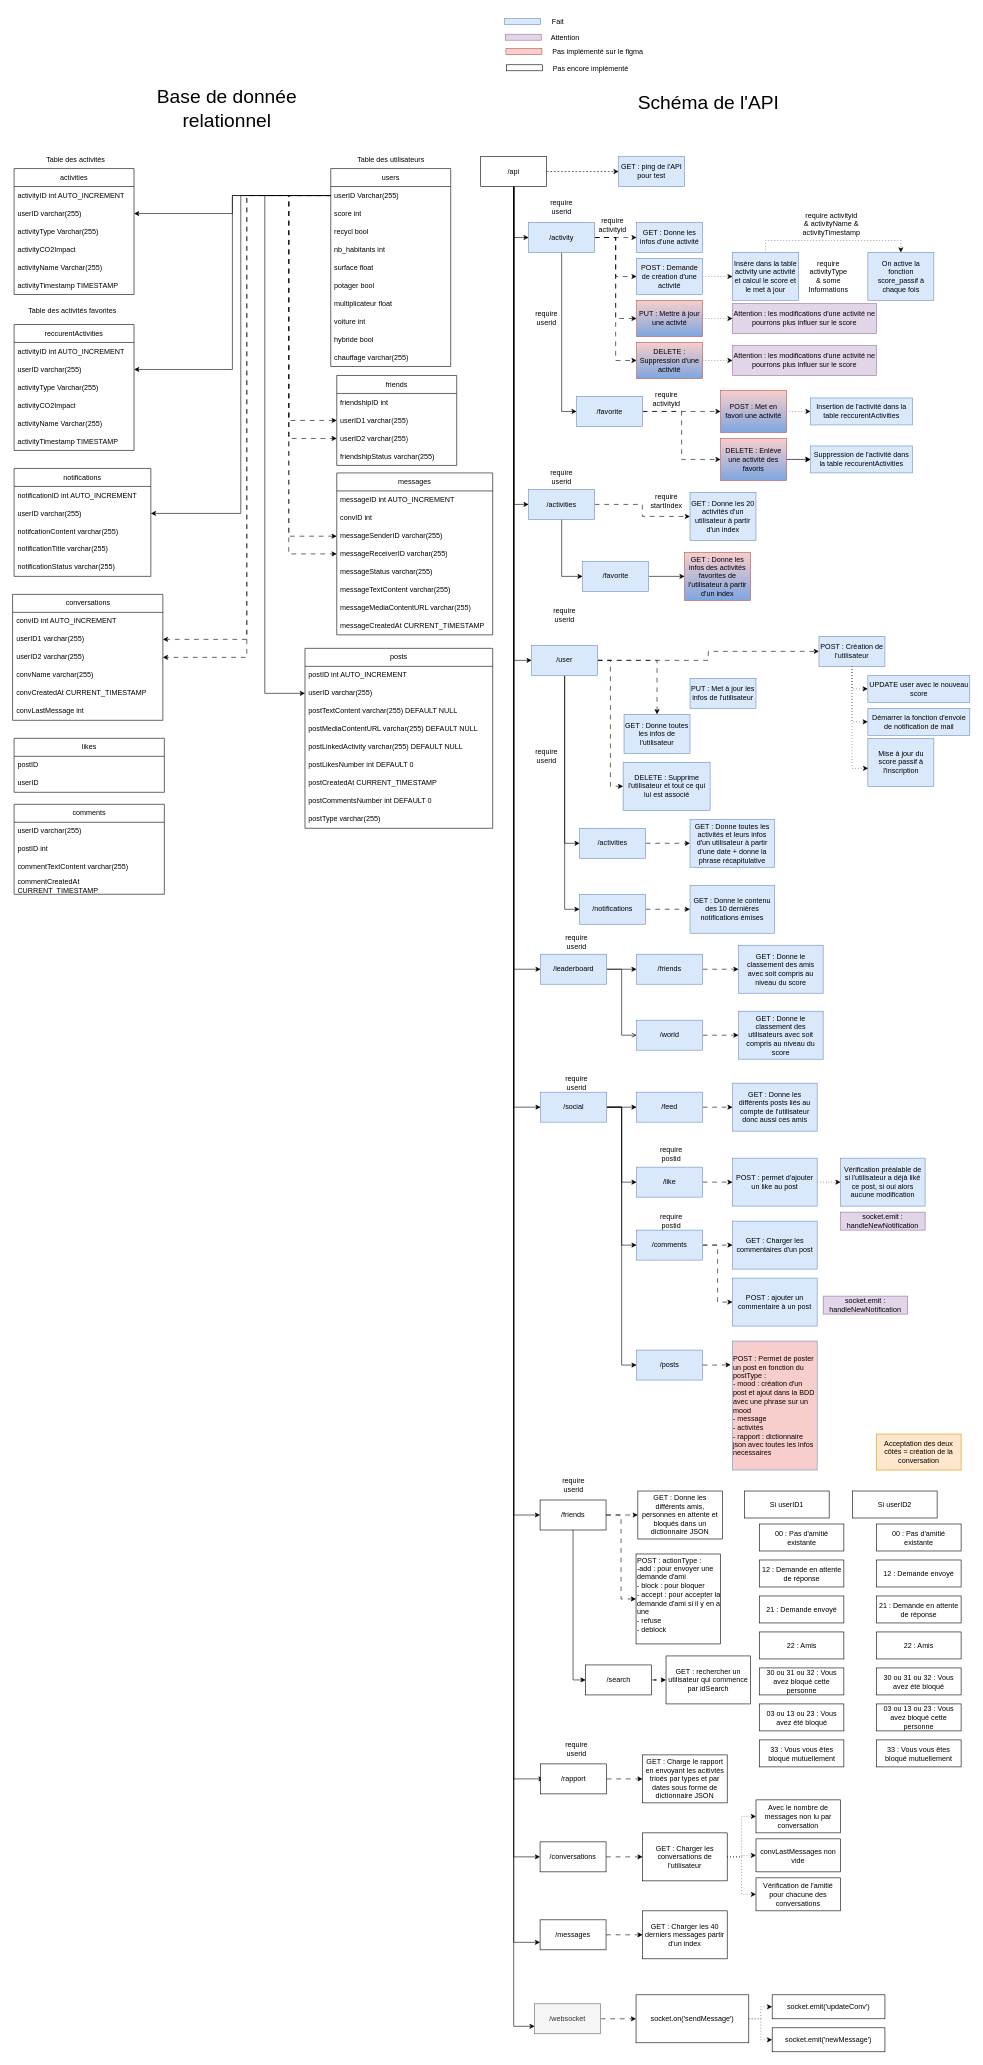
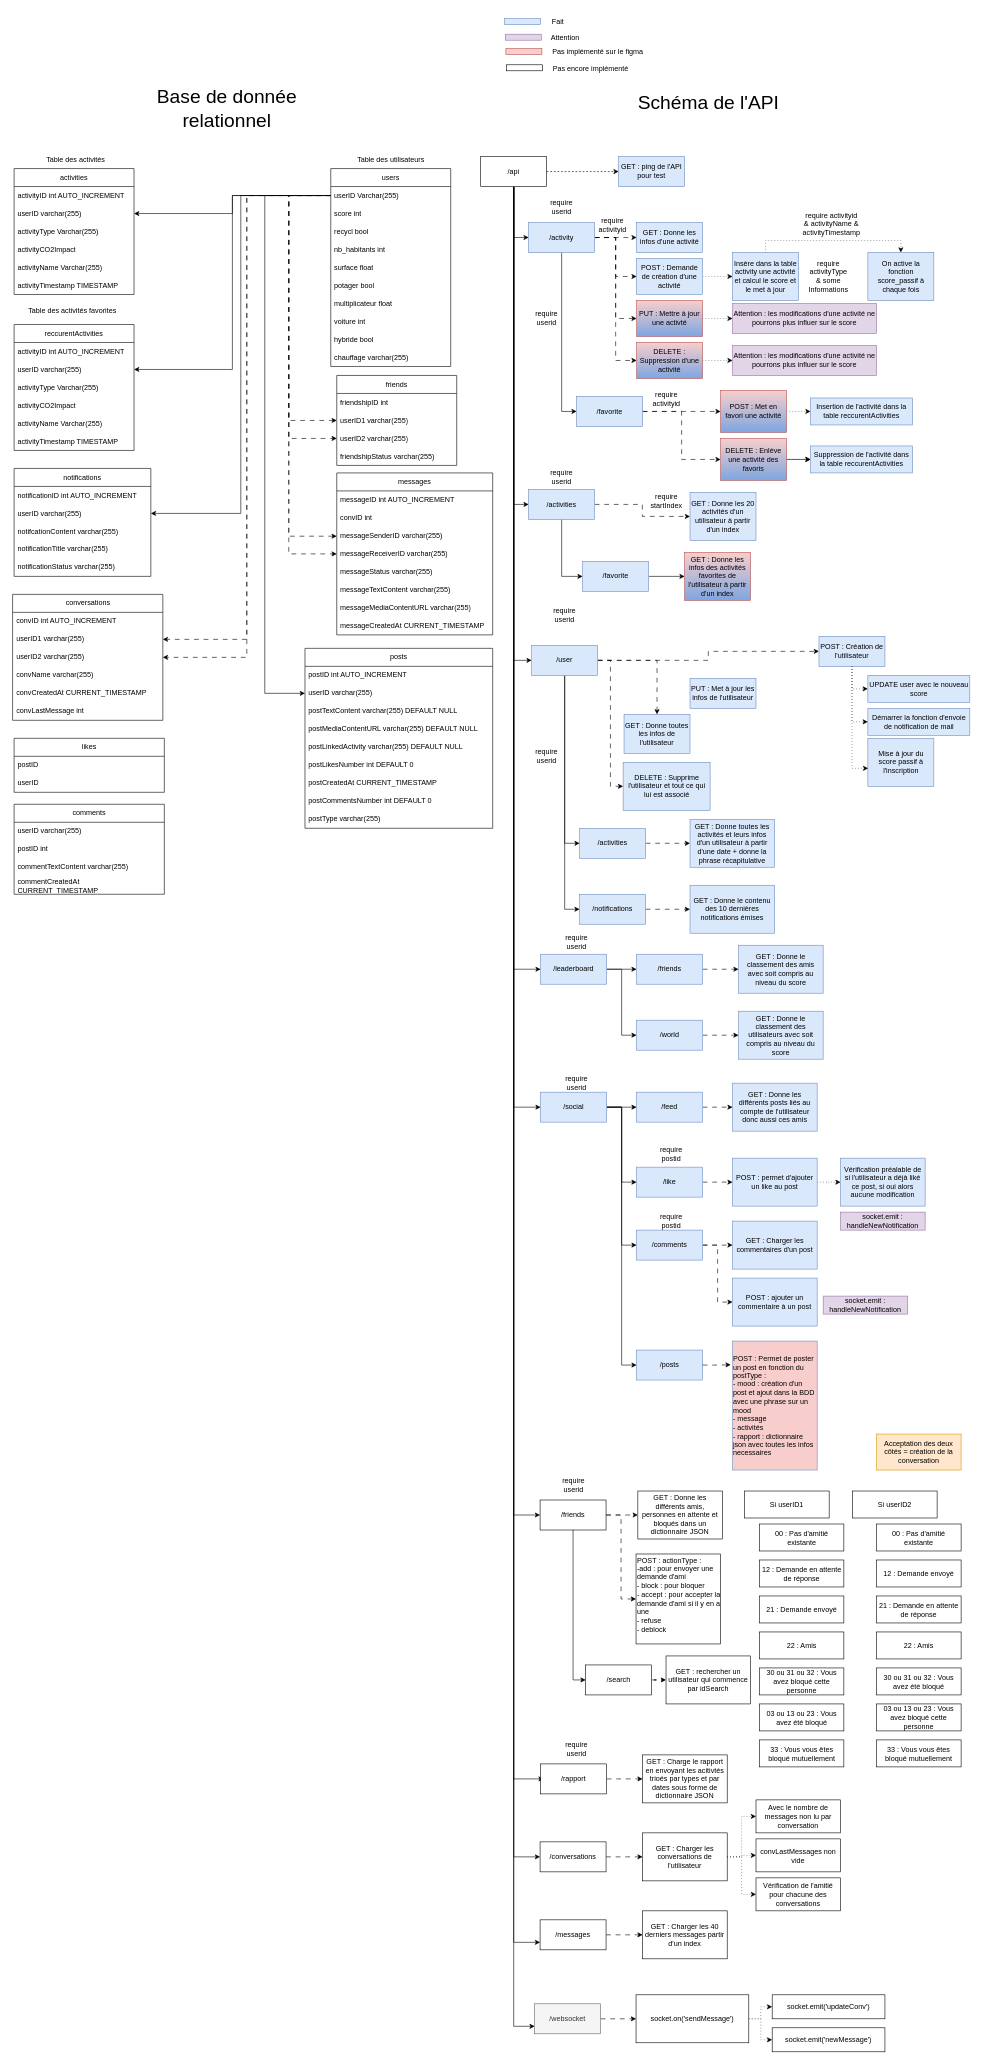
(632, 1035) -> (631, 1035)
